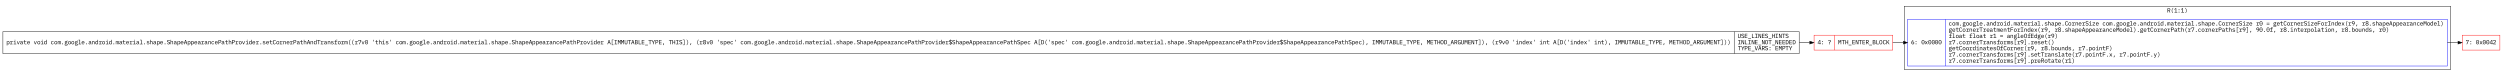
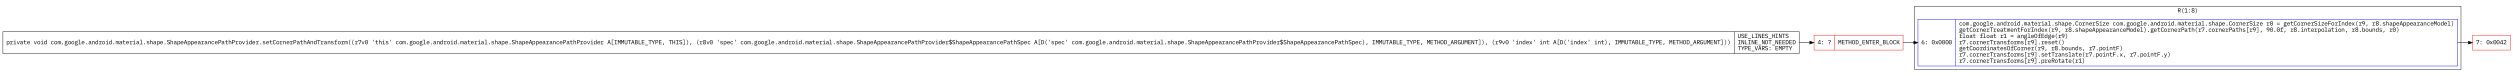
(2177, 11) -> (2188, 11)
(1864, 42) -> (1869, 42)
